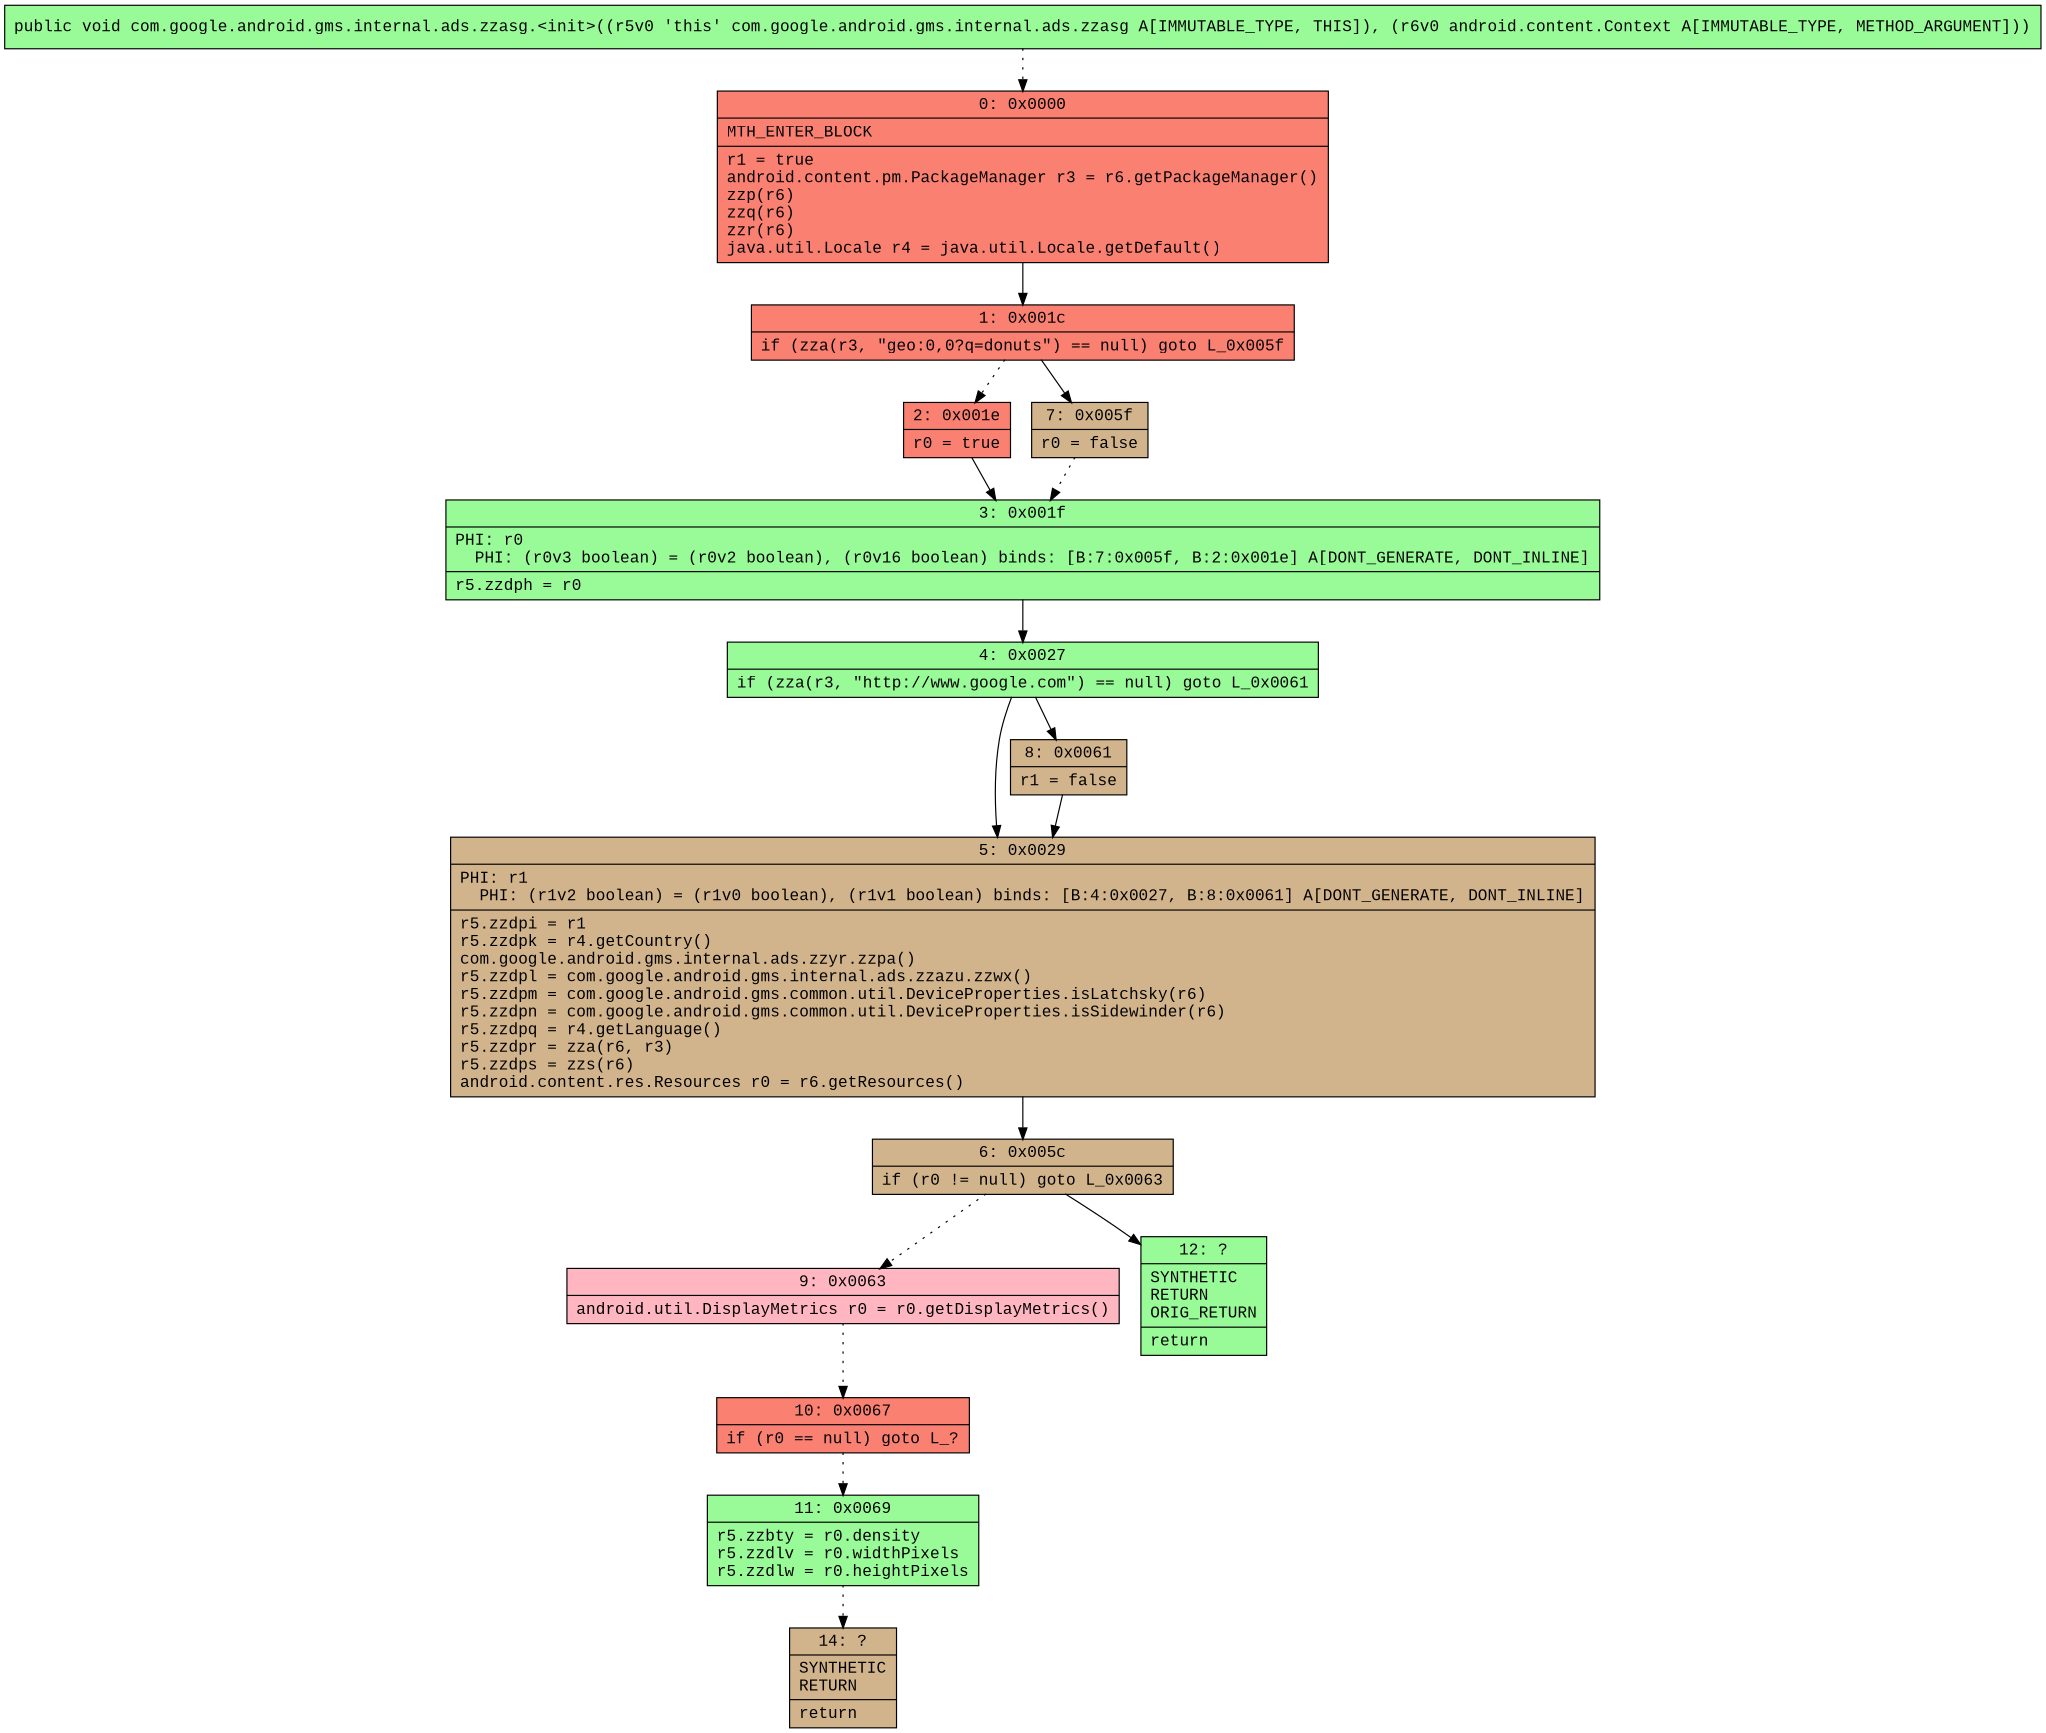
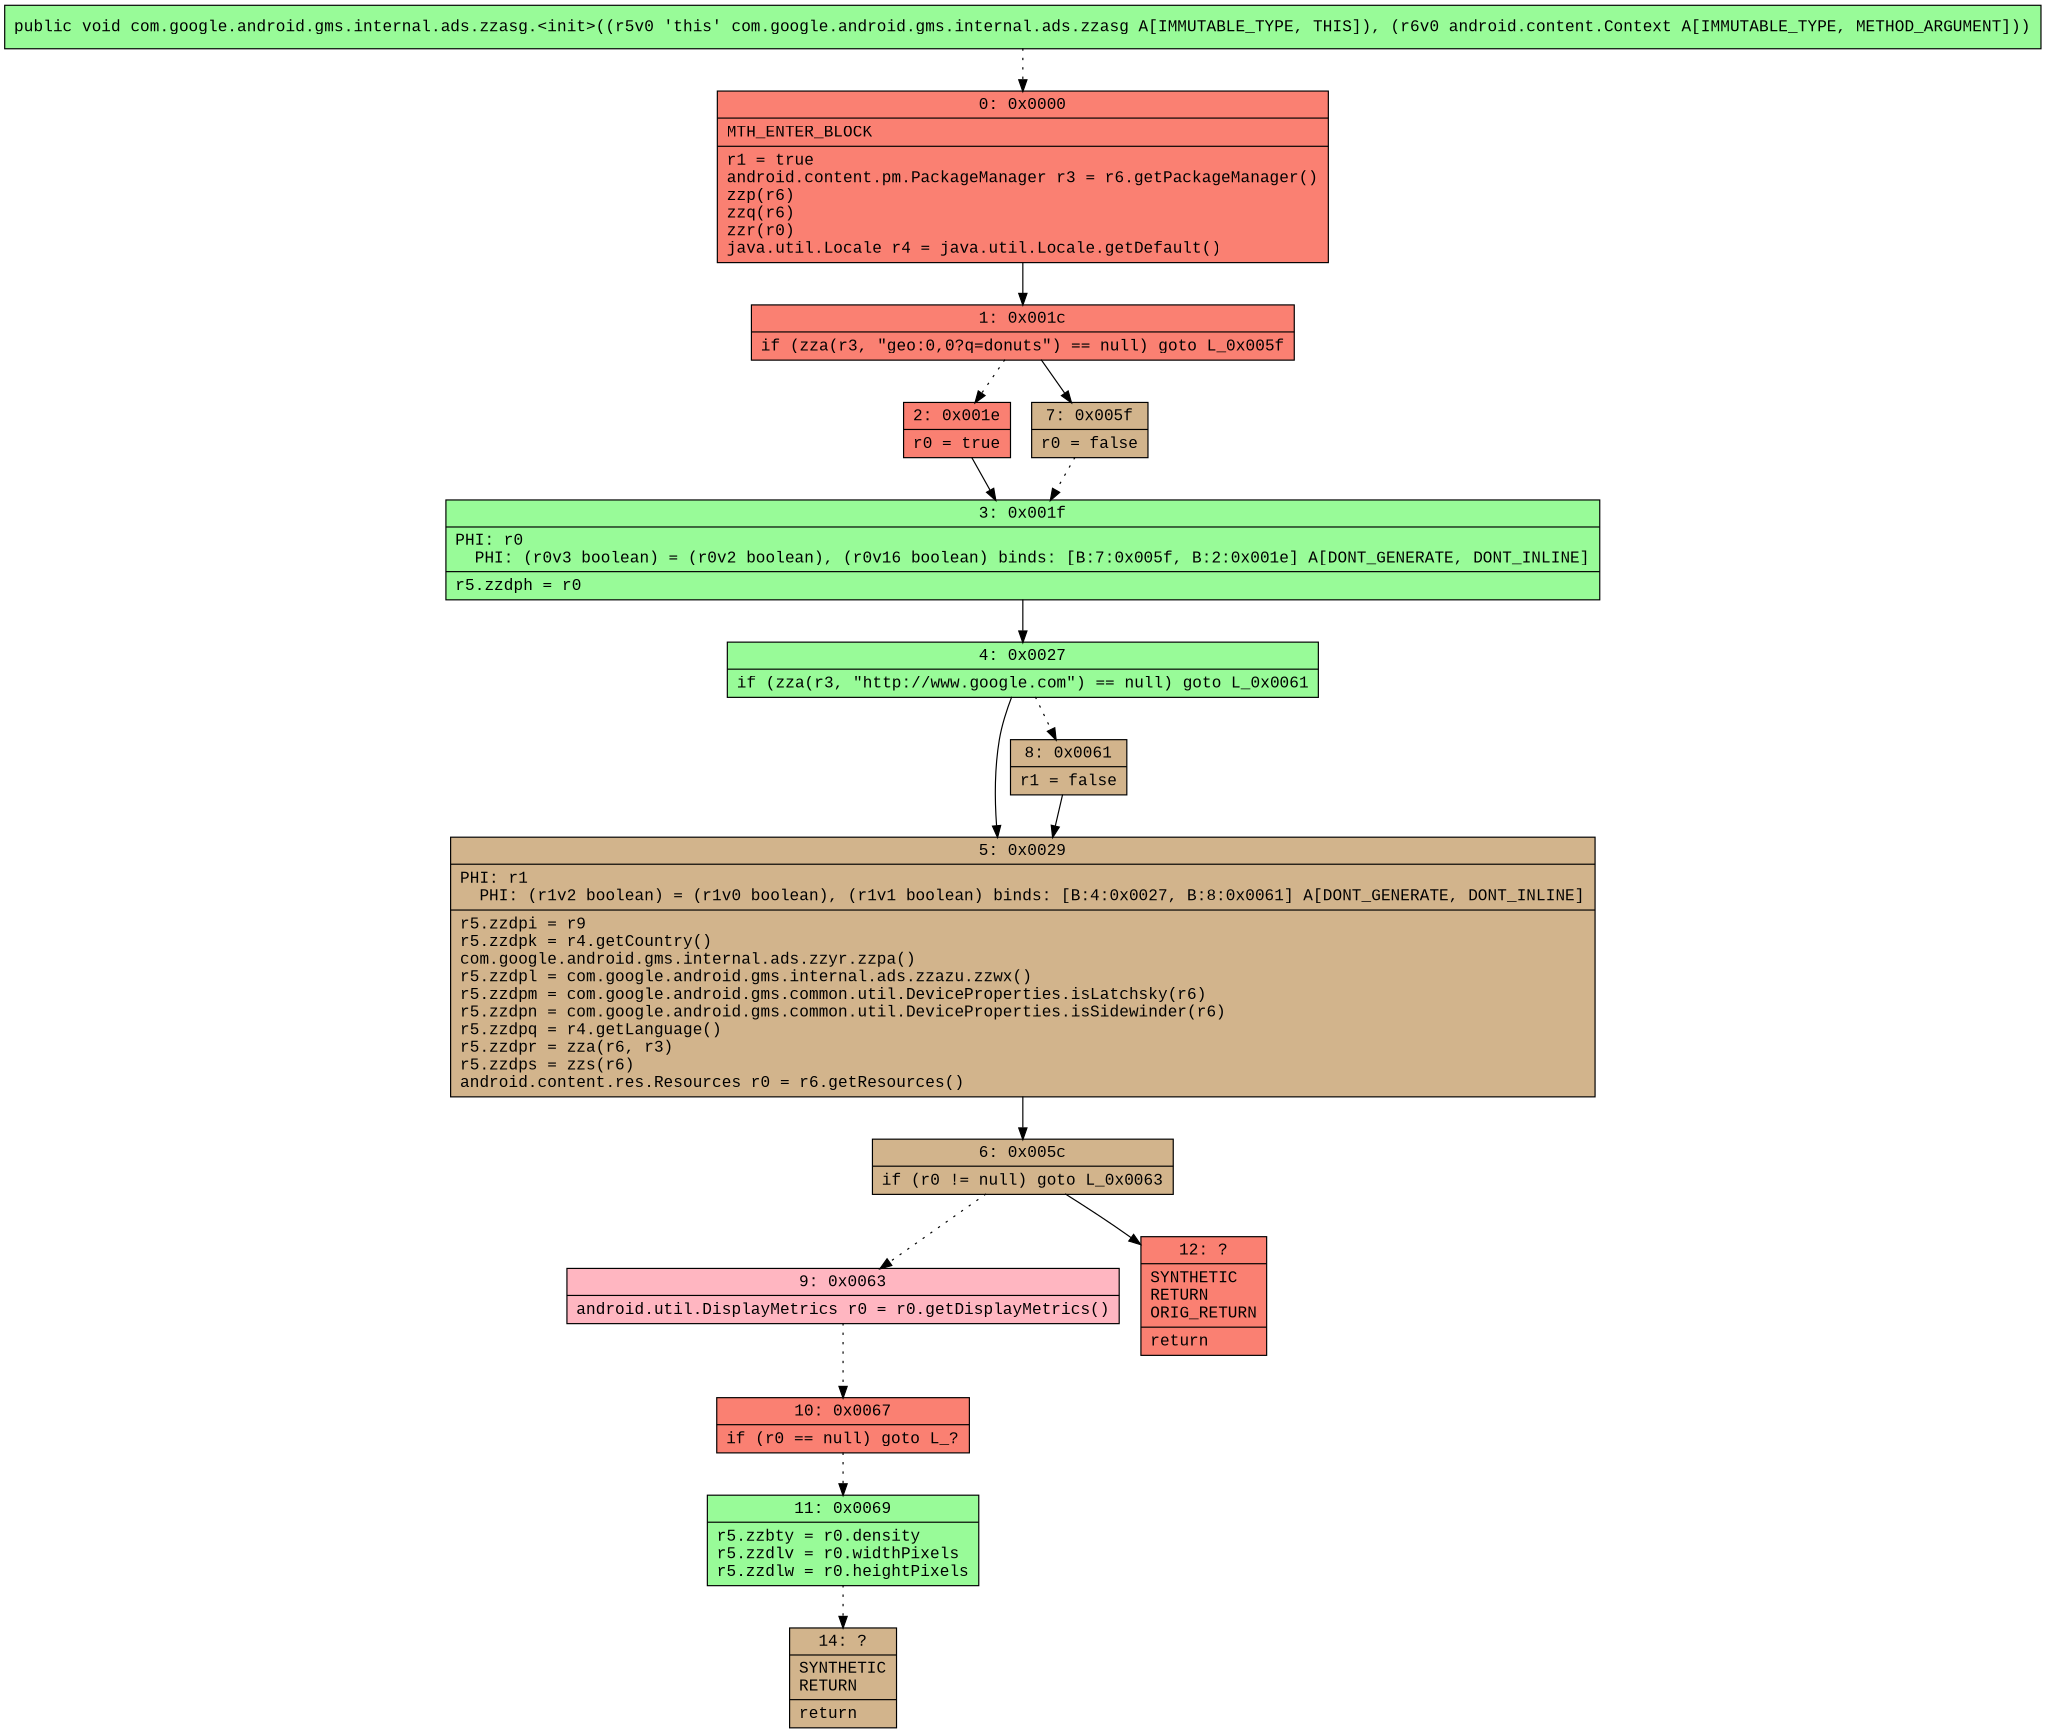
(761, 230) -> (761, 230)
(1043, 713) -> (1043, 713)
(523, 924) -> (523, 924)
(1204, 1296) -> (1204, 1296)
